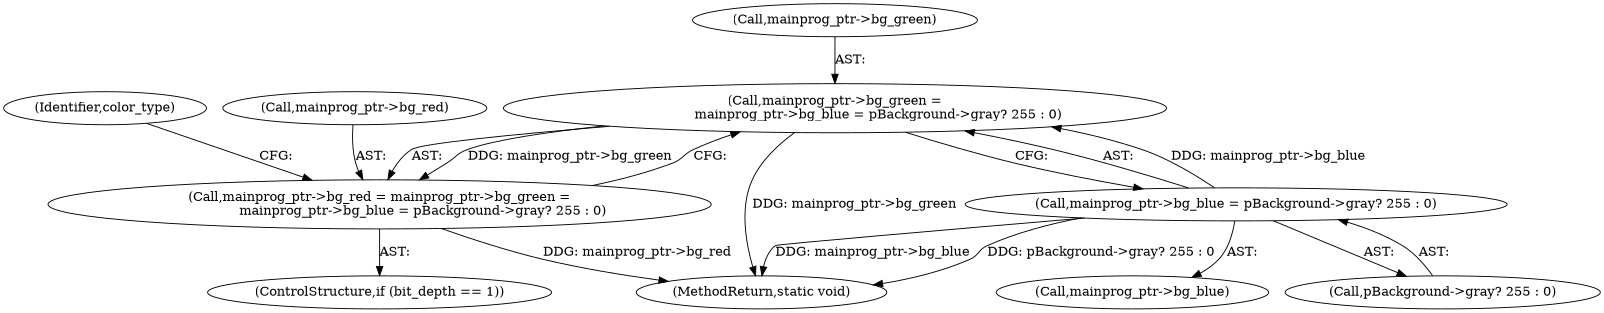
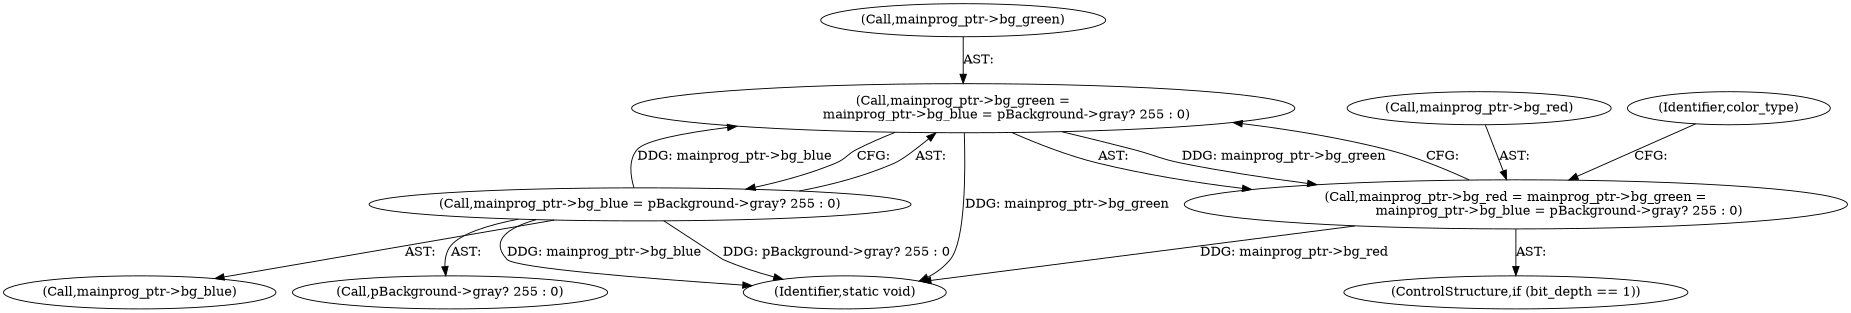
(1395, 241) -> none
(762, 292) -> (845, 292)
